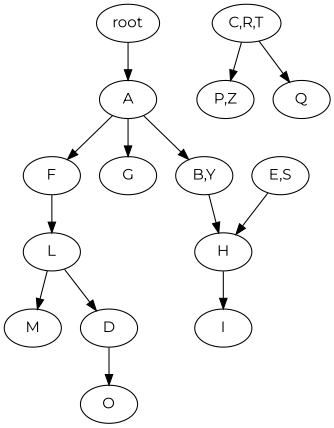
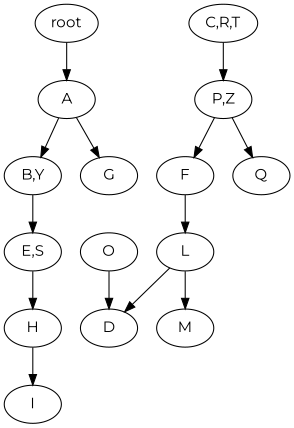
(271, 57) -> (240, 133)
(94, 134) -> (207, 133)
(212, 209) -> (33, 209)
(109, 361) -> (109, 285)
